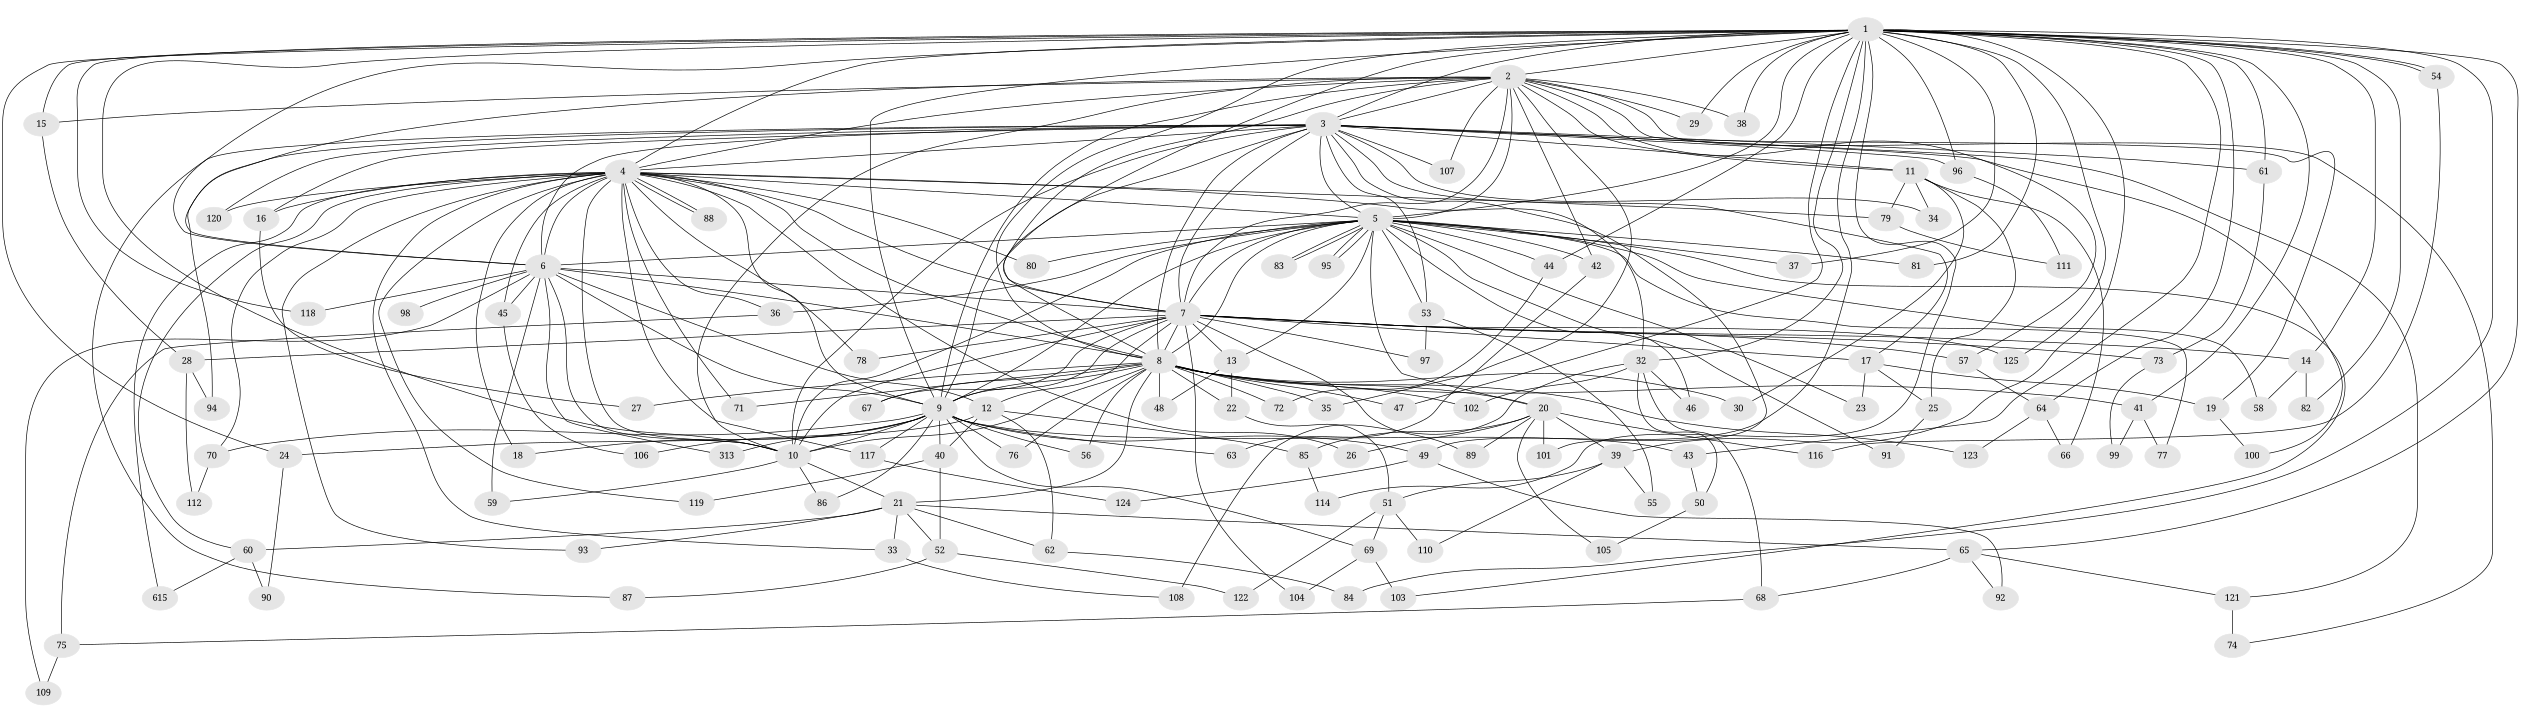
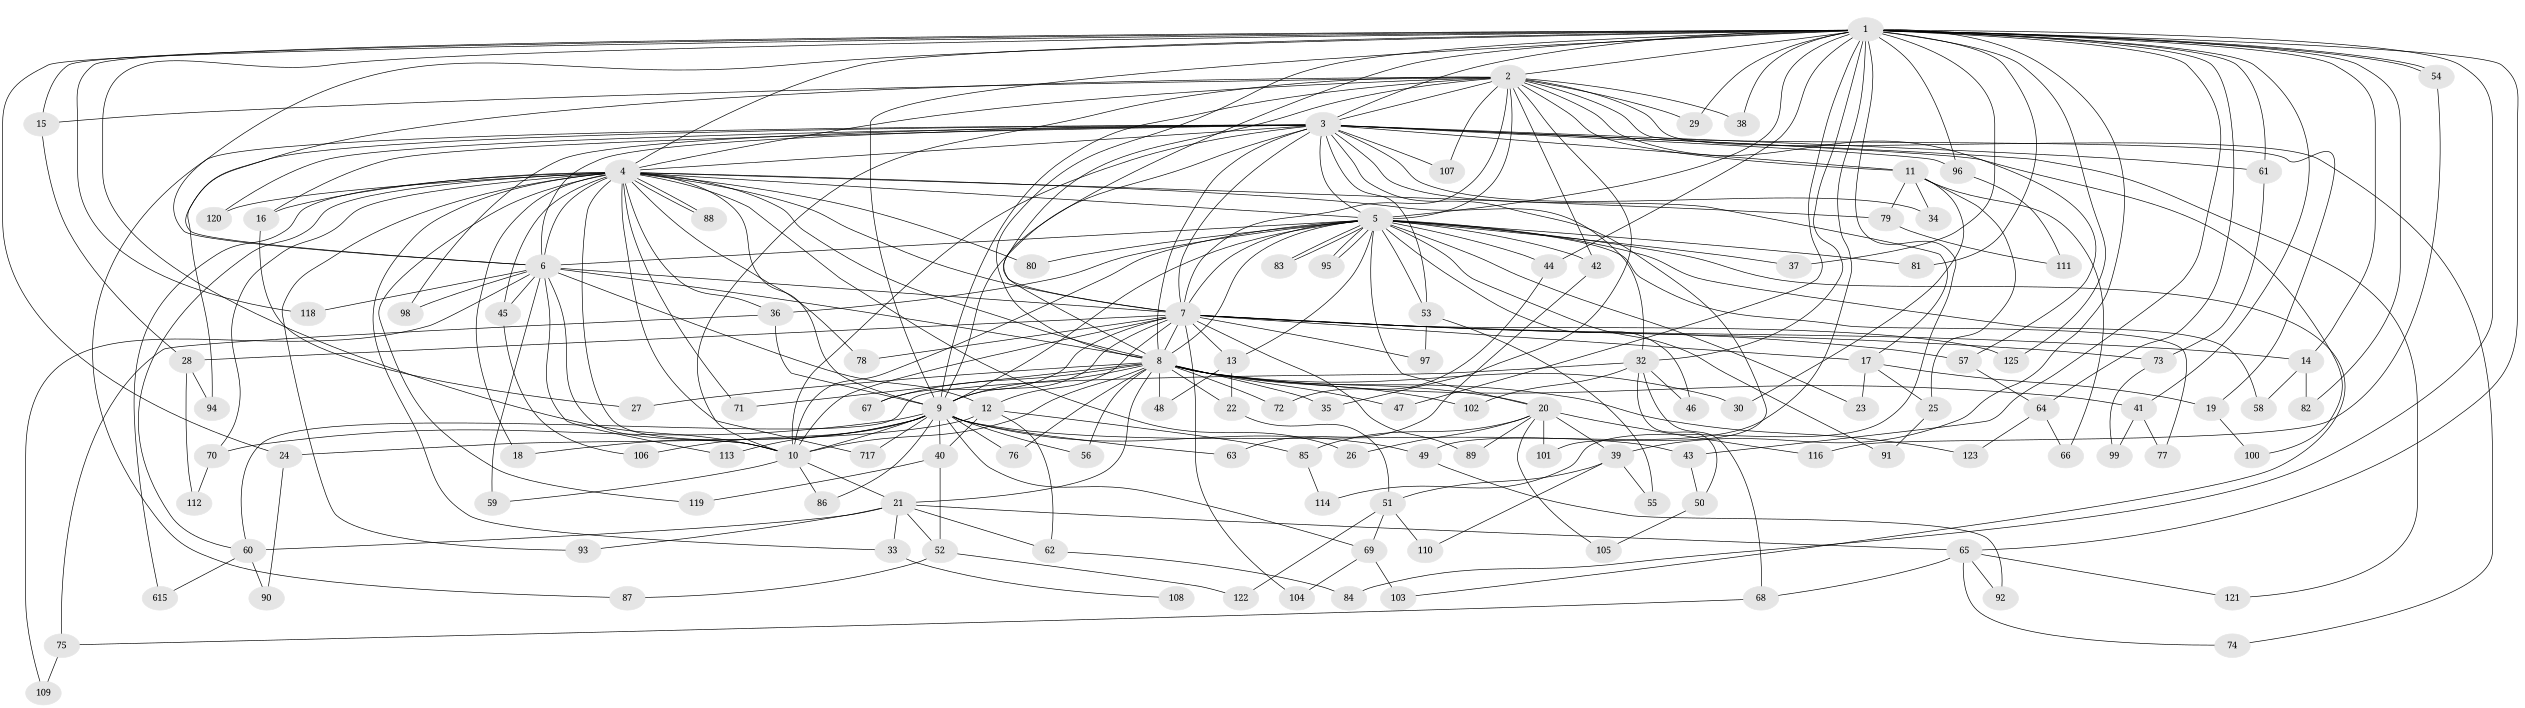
none -> (637, 147)
(730, 368) -> (823, 381)
(1372, 427) -> (923, 395)
(727, 456) -> (727, 456)
(868, 456) -> (868, 456)
(1123, 503) -> none
(2232, 622) -> (2068, 637)
